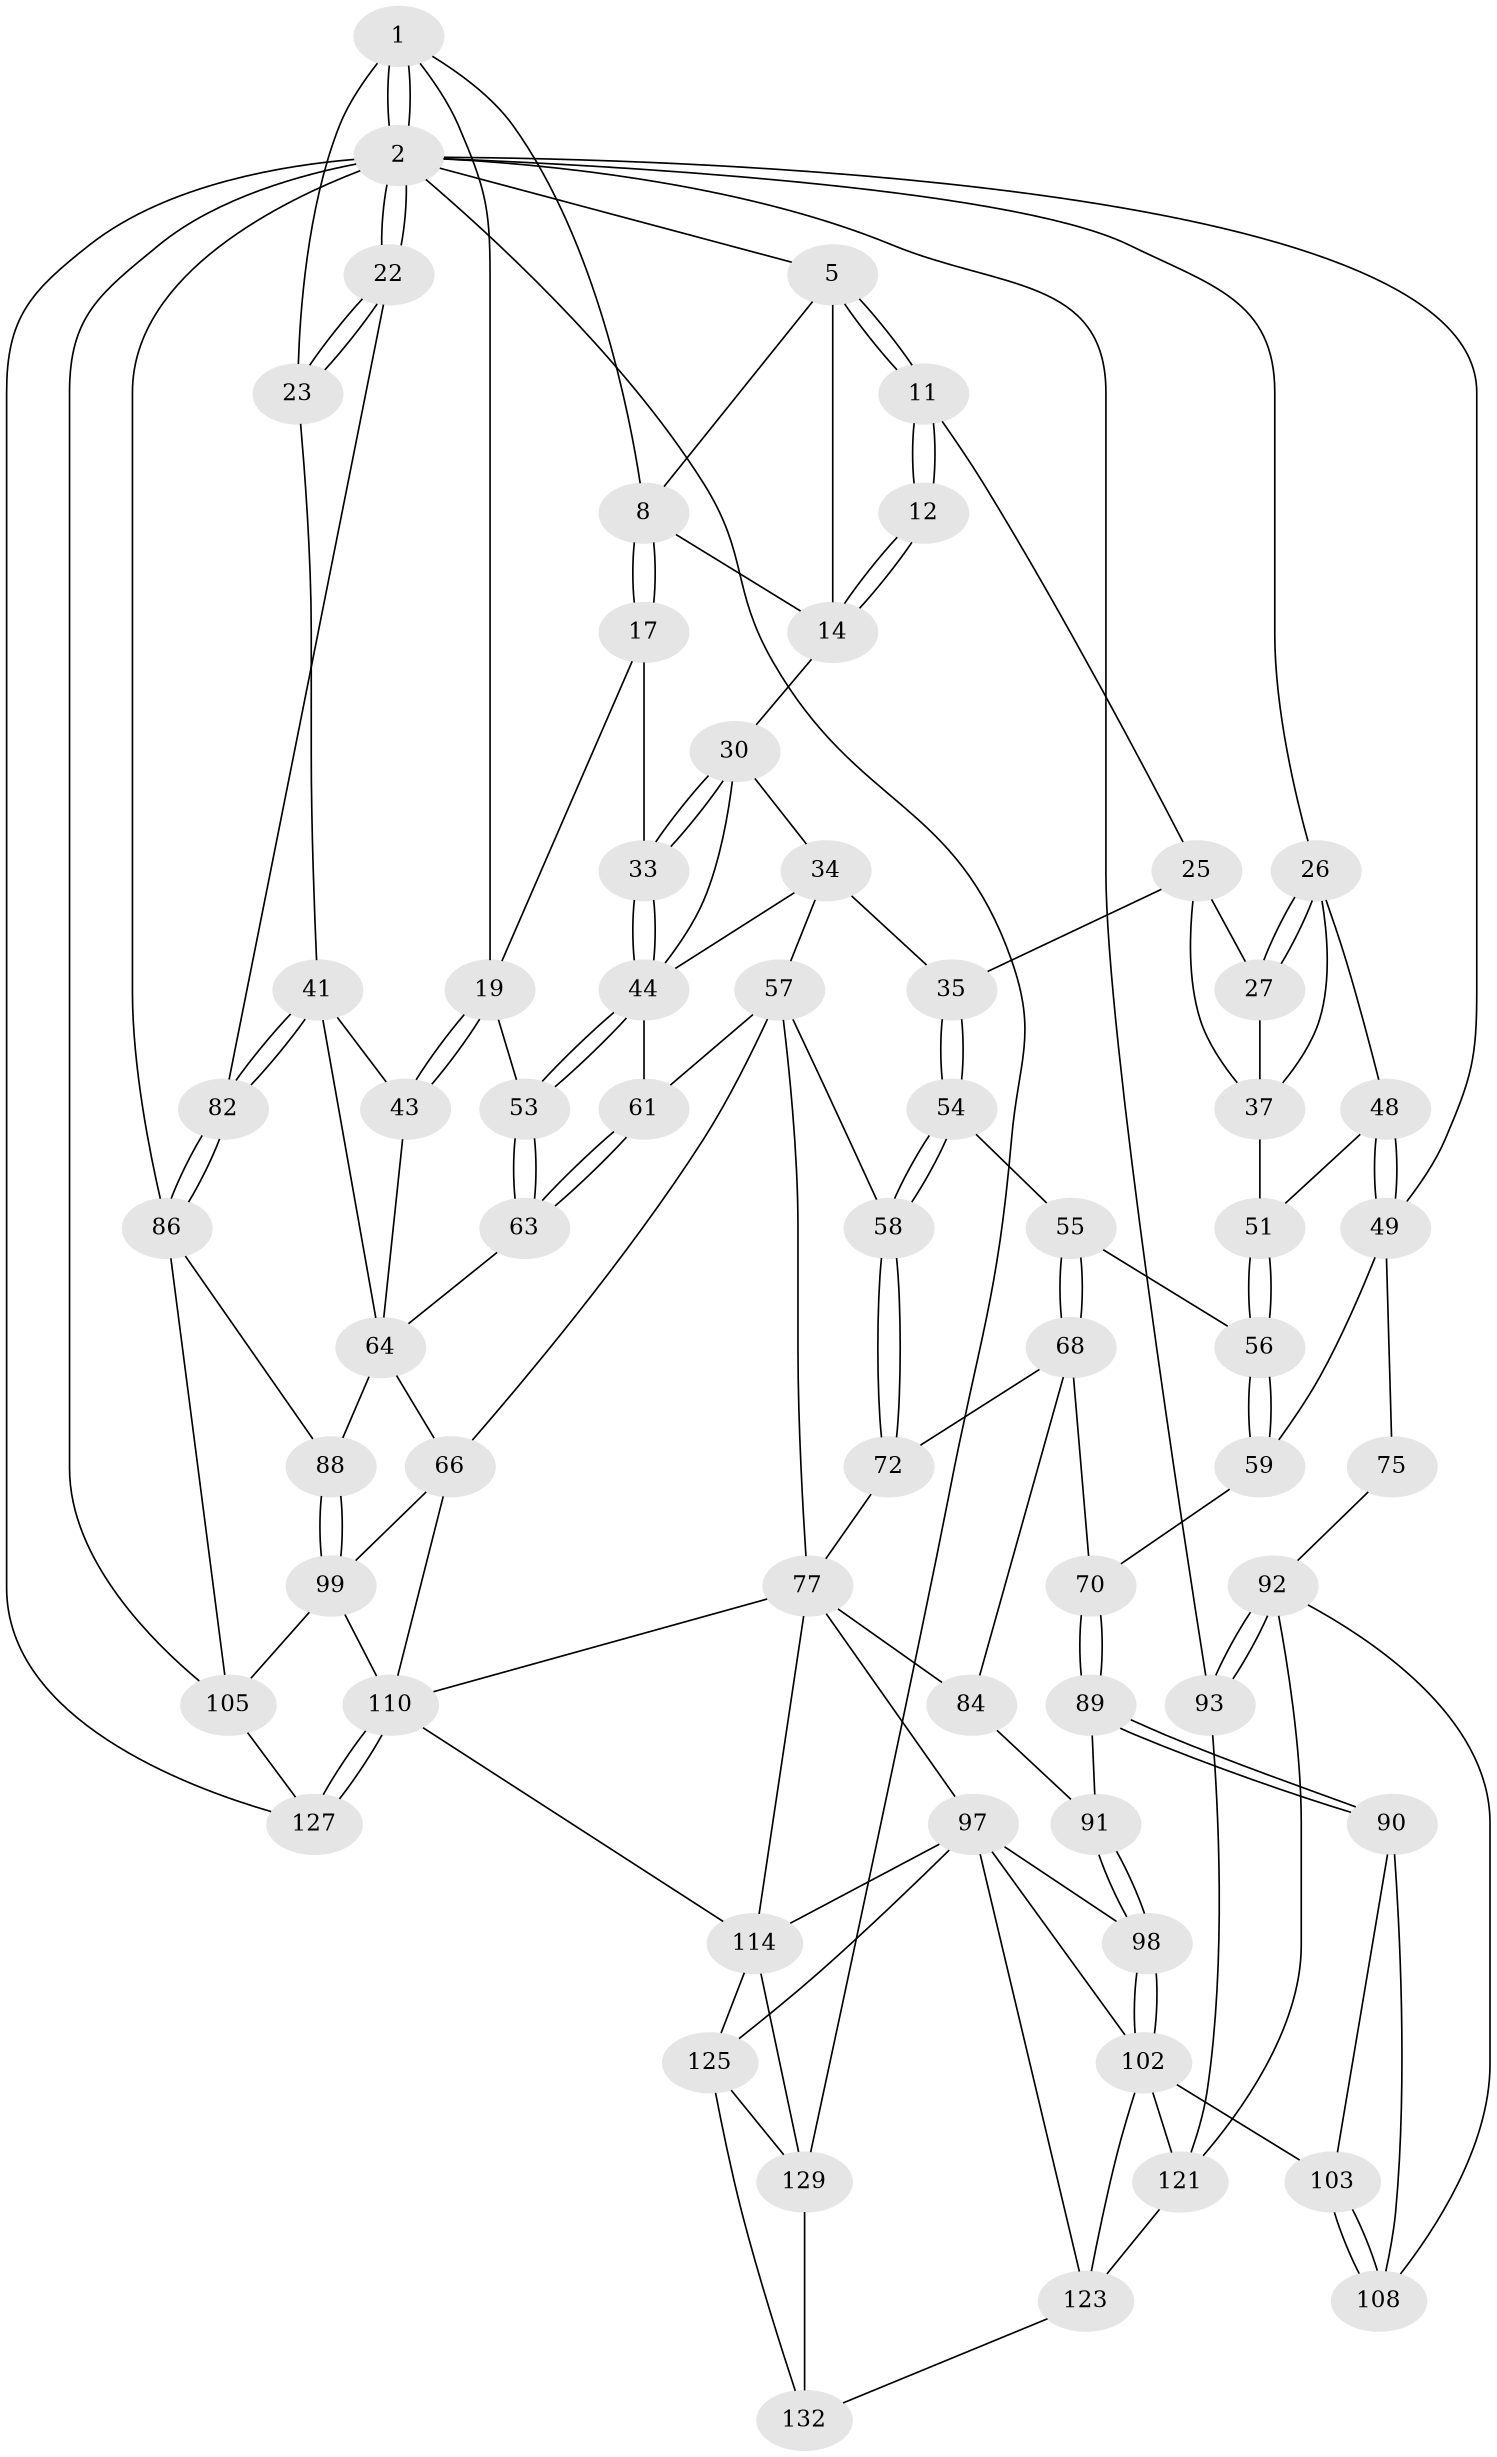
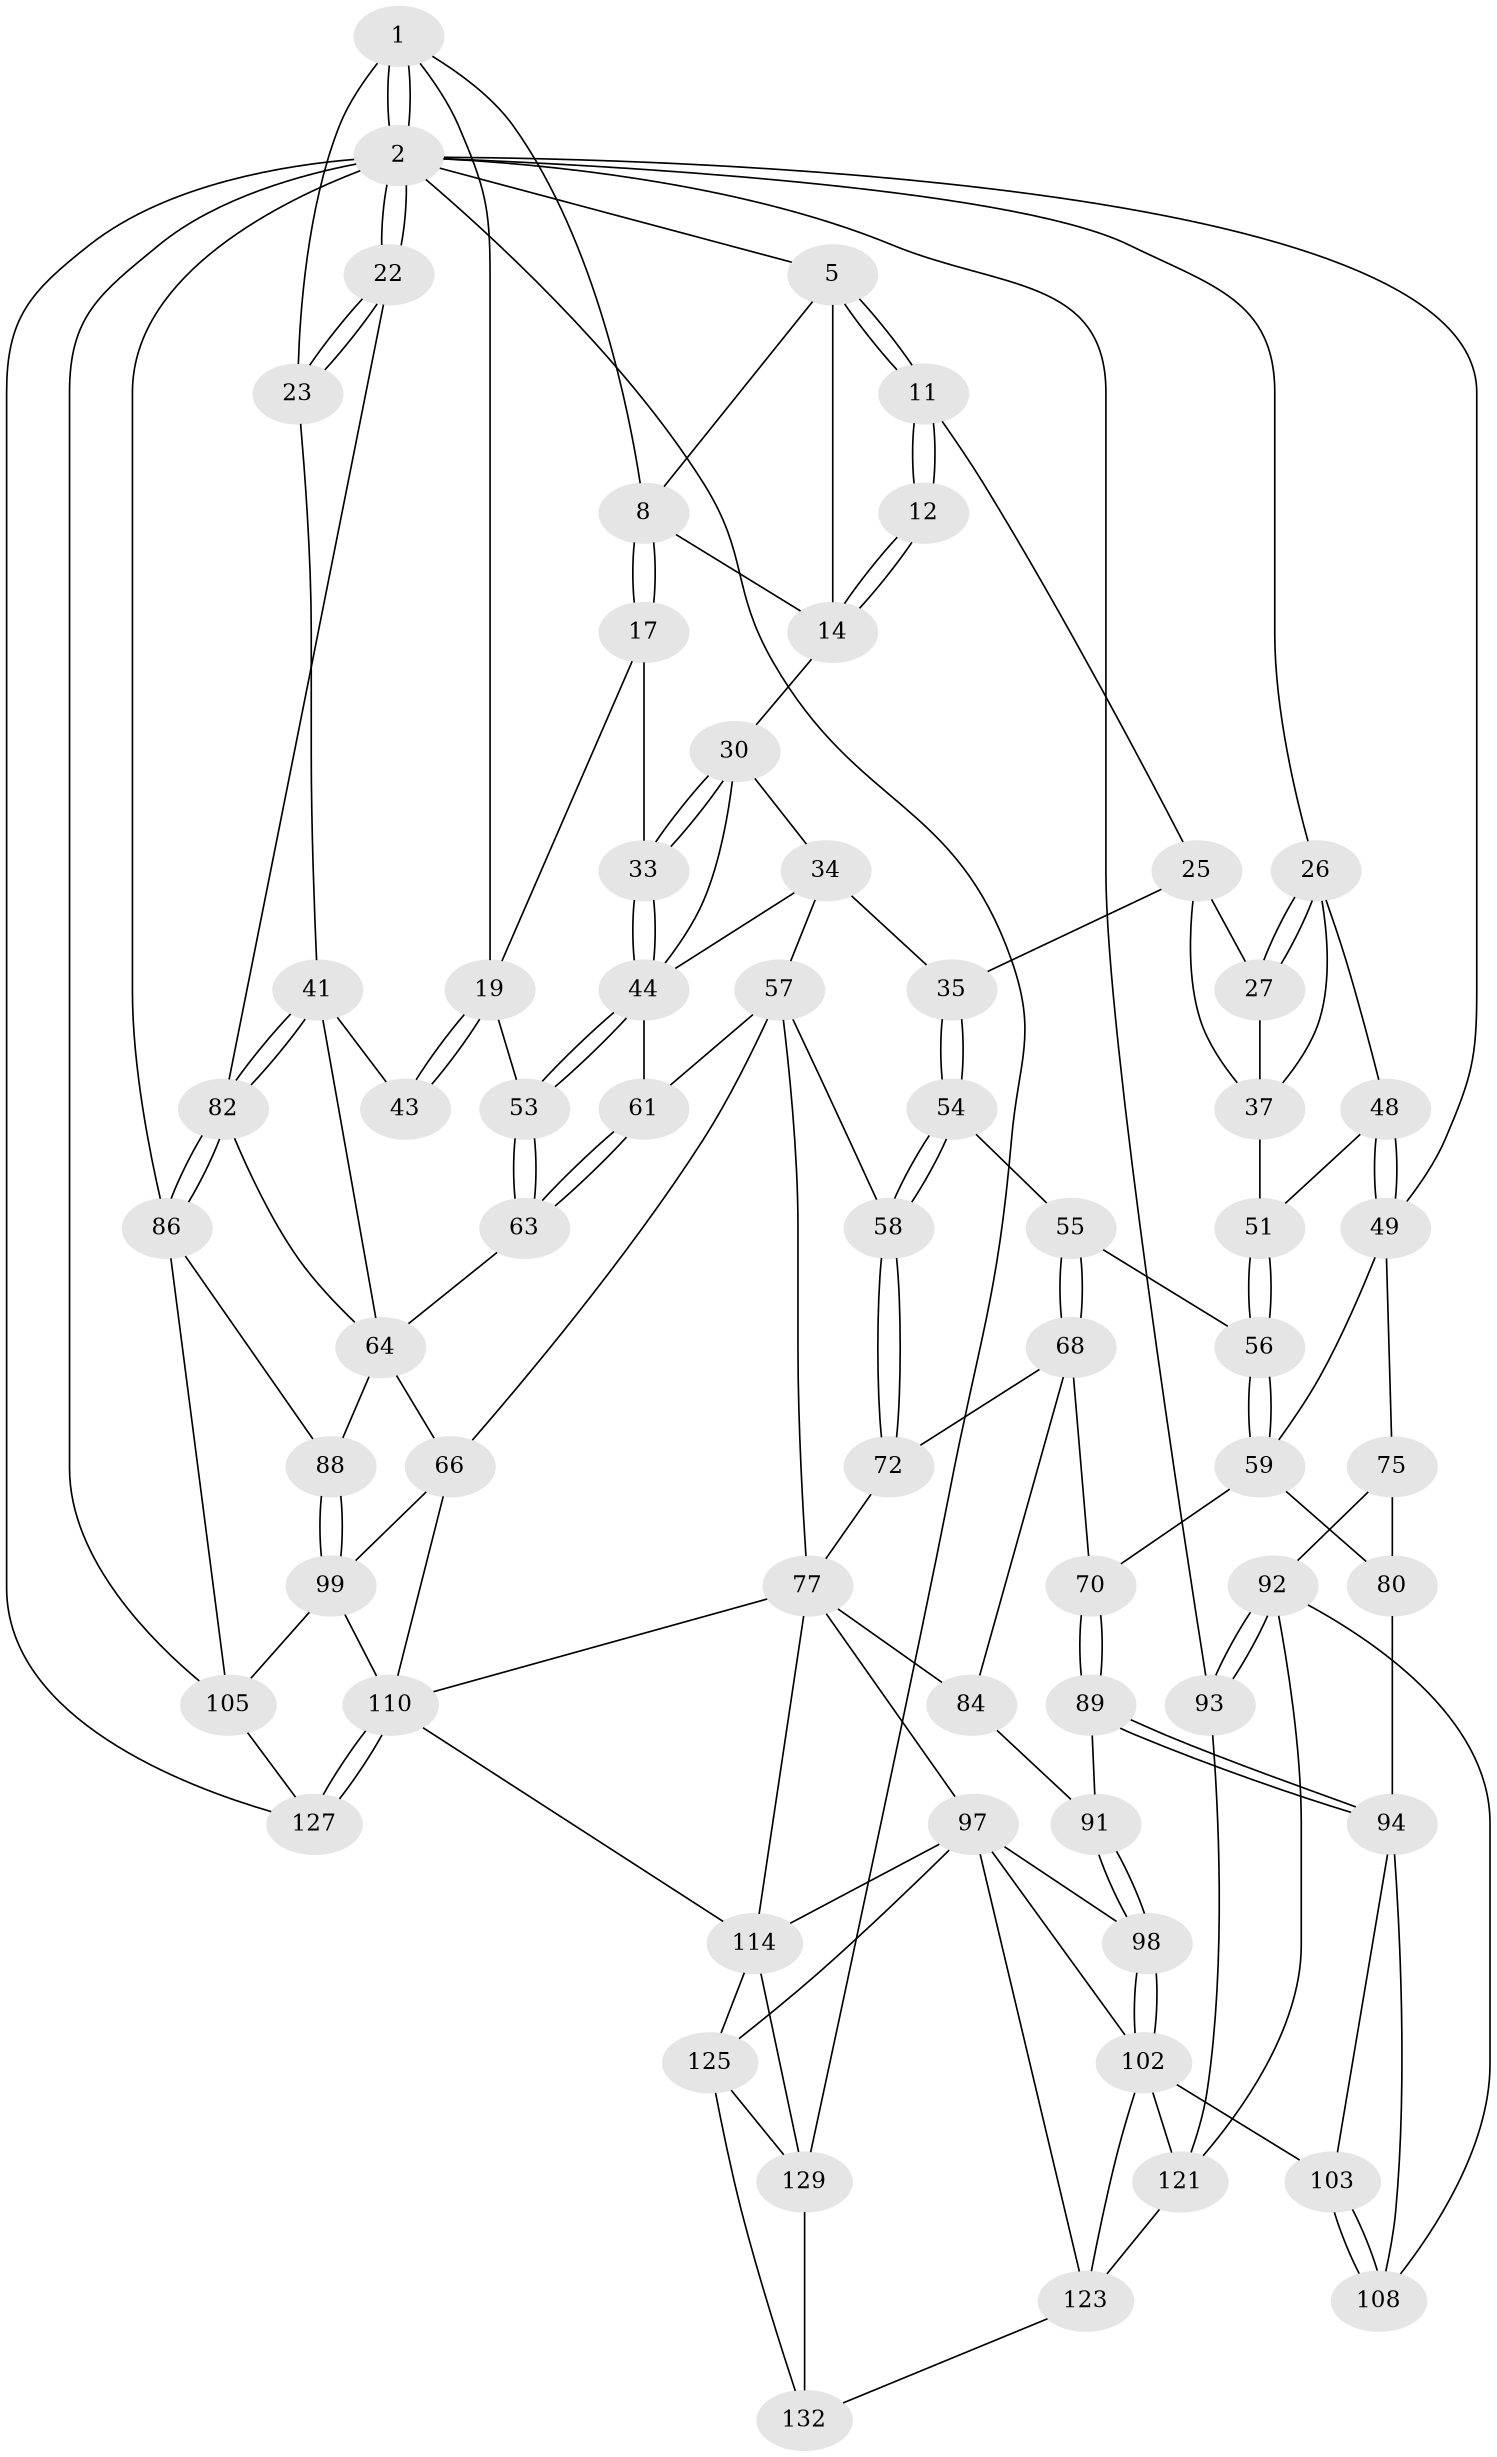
(393, 1228) -> (284, 1237)
none -> (1392, 1586)
(1392, 1824) -> (1392, 1824)
